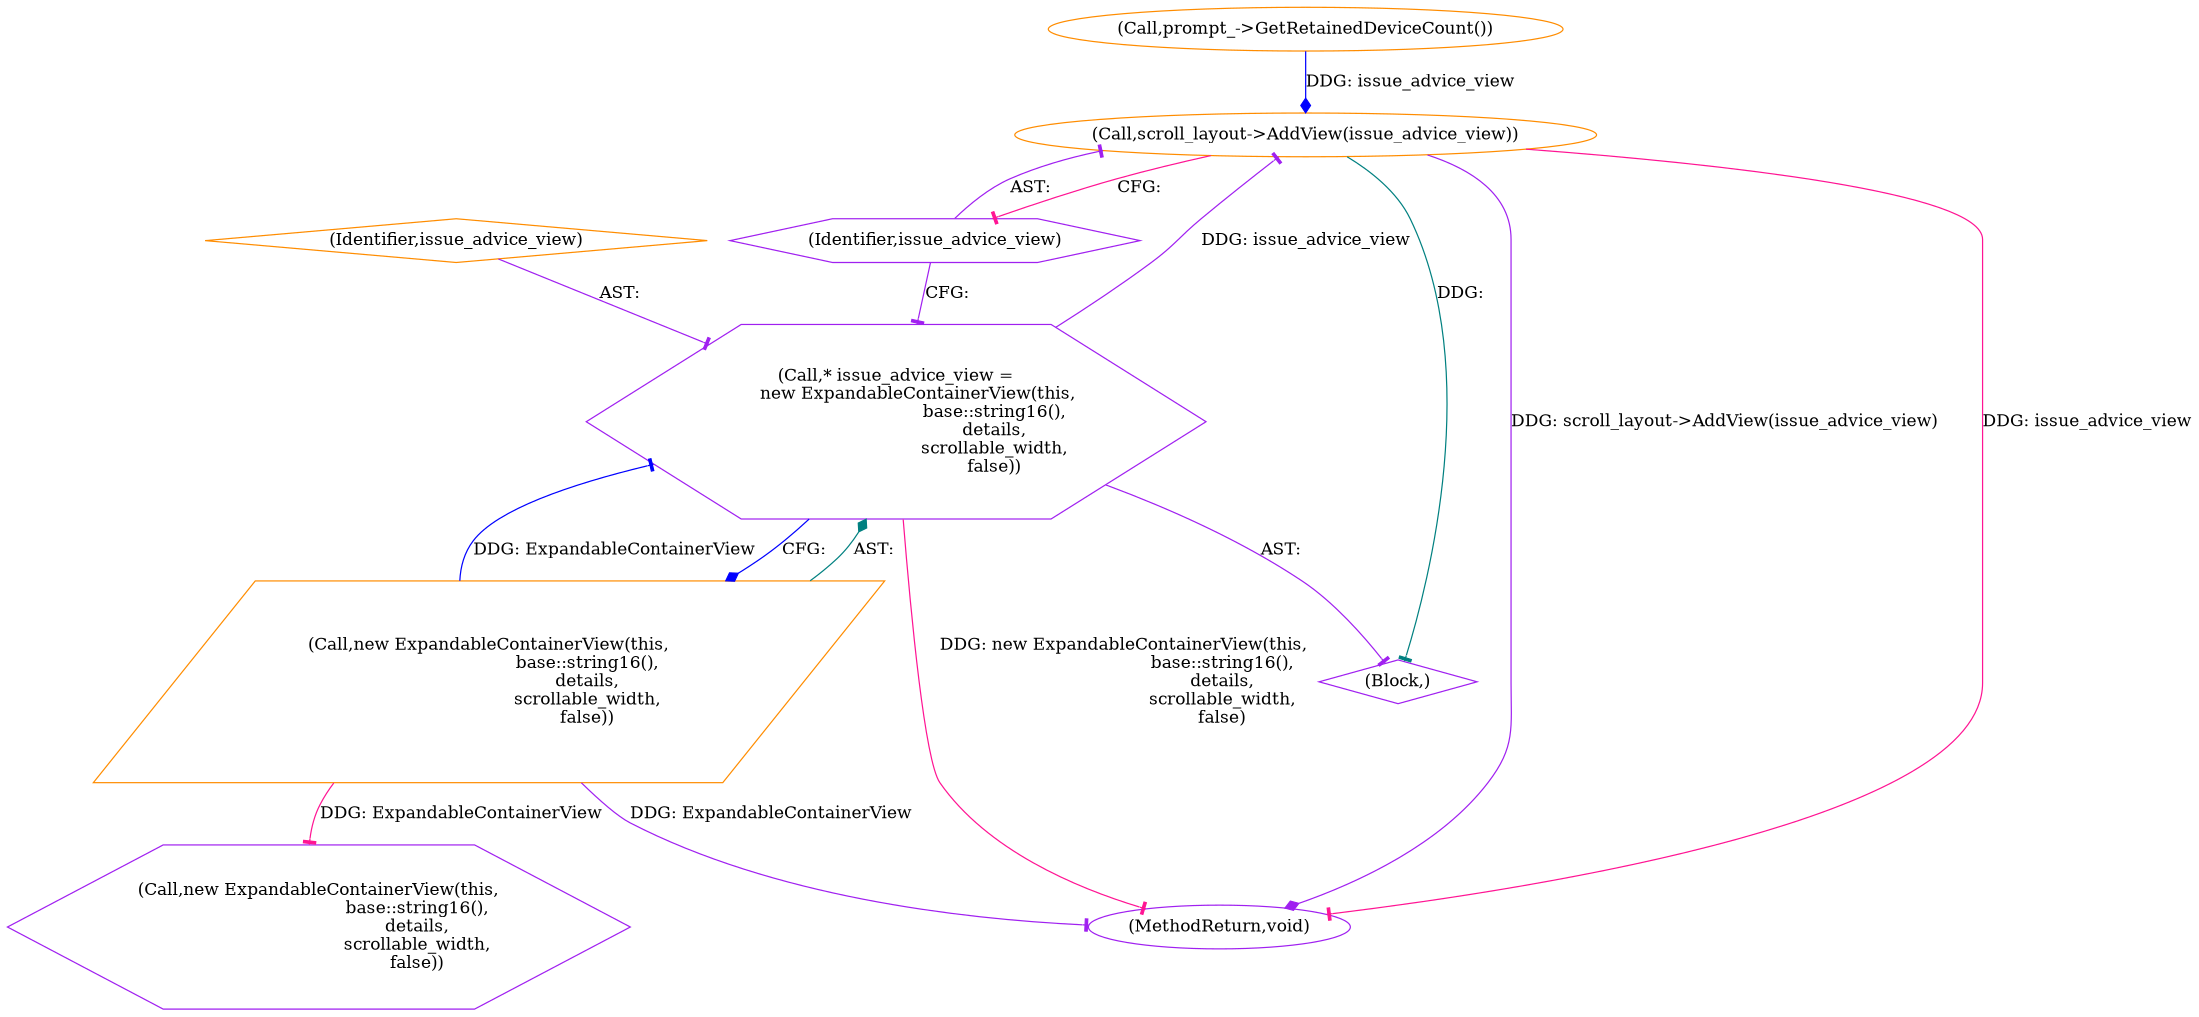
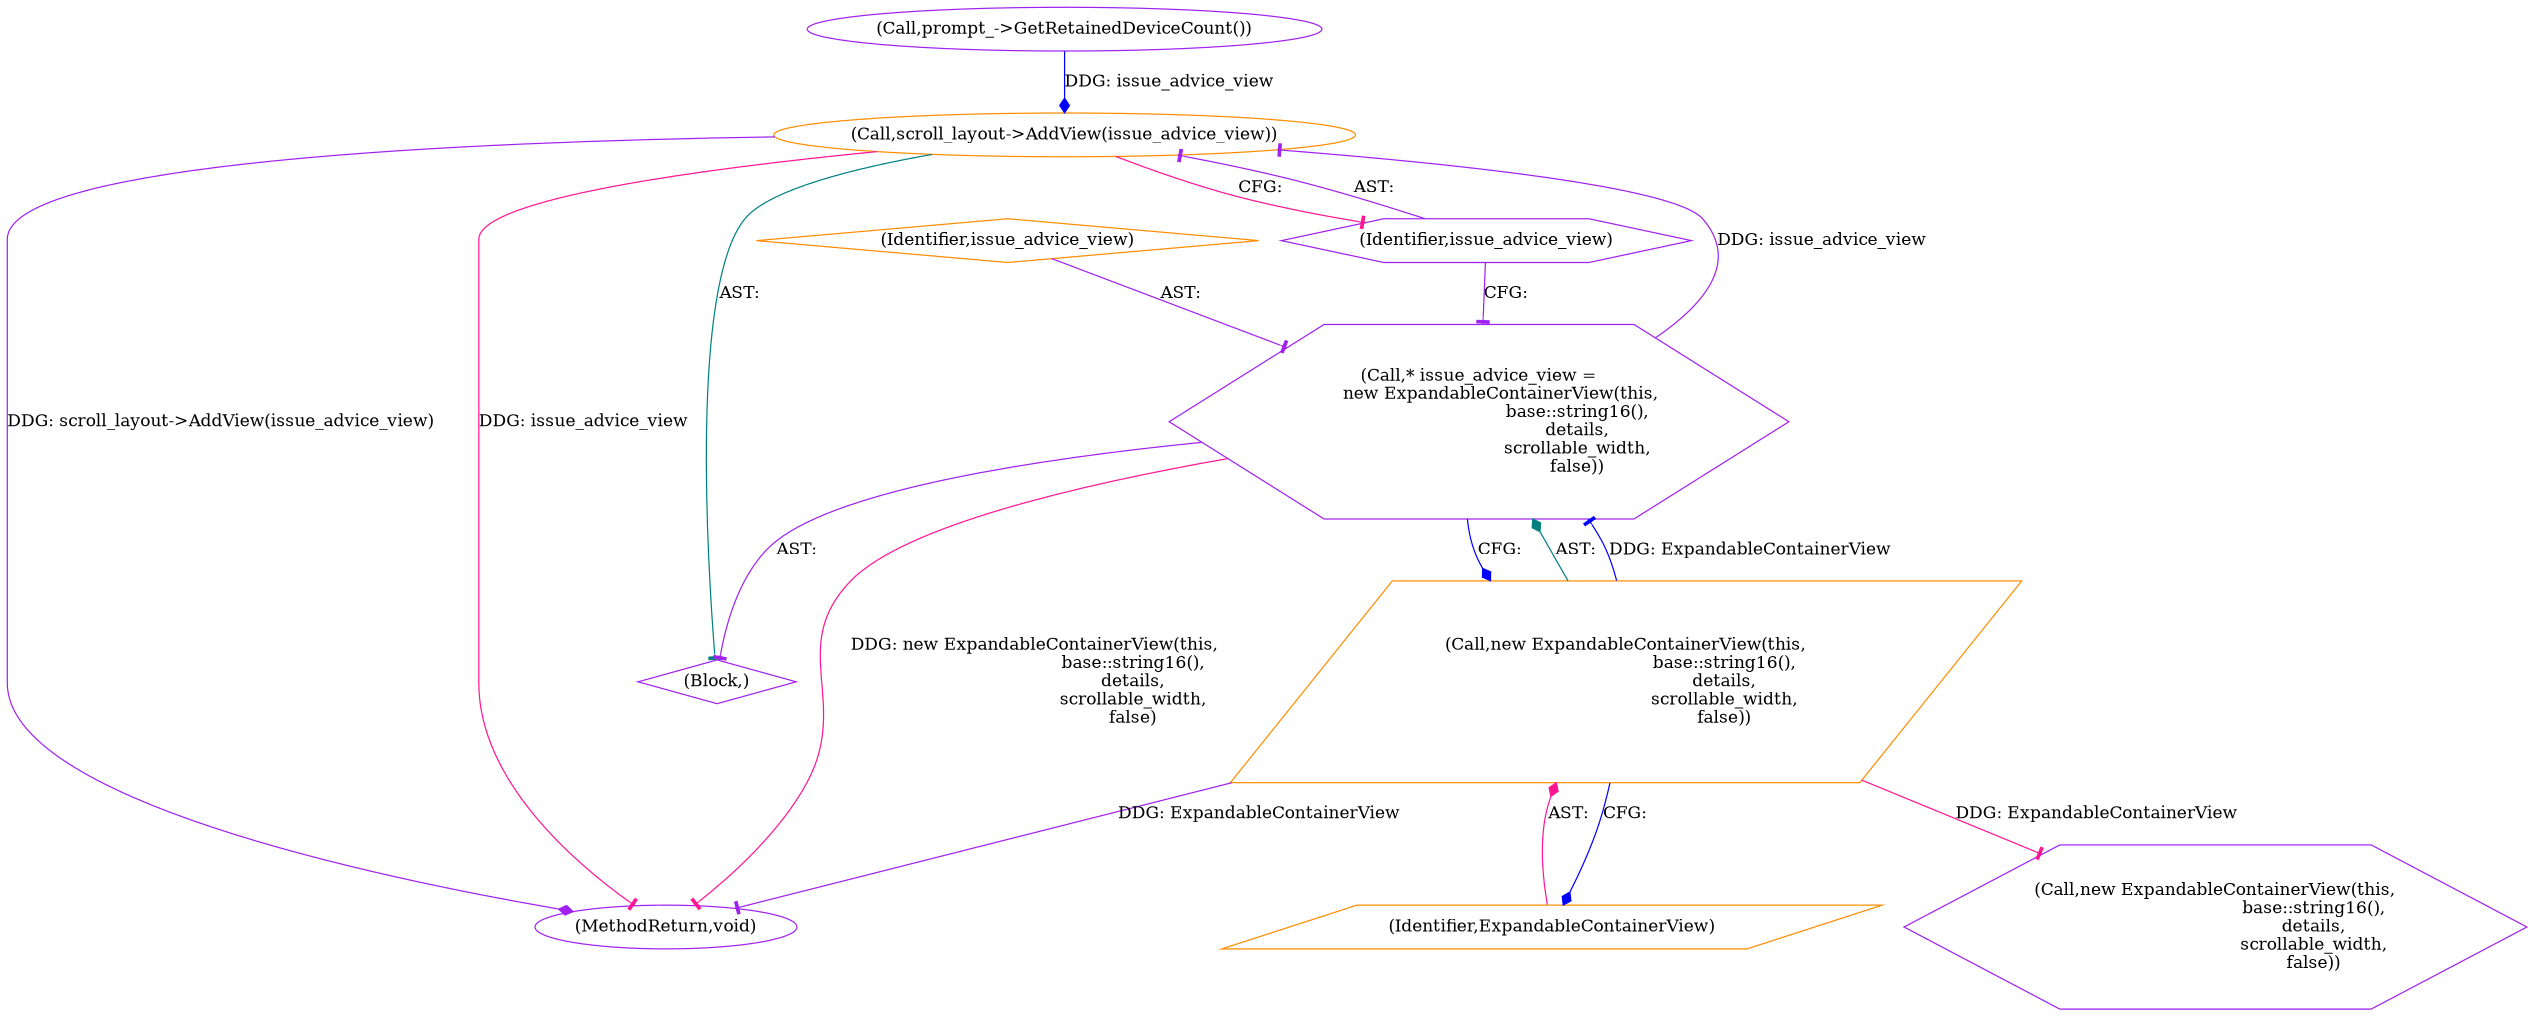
(1306, 29) -> (1065, 29)
(1463, 293) -> (743, 293)
none -> (1552, 927)
